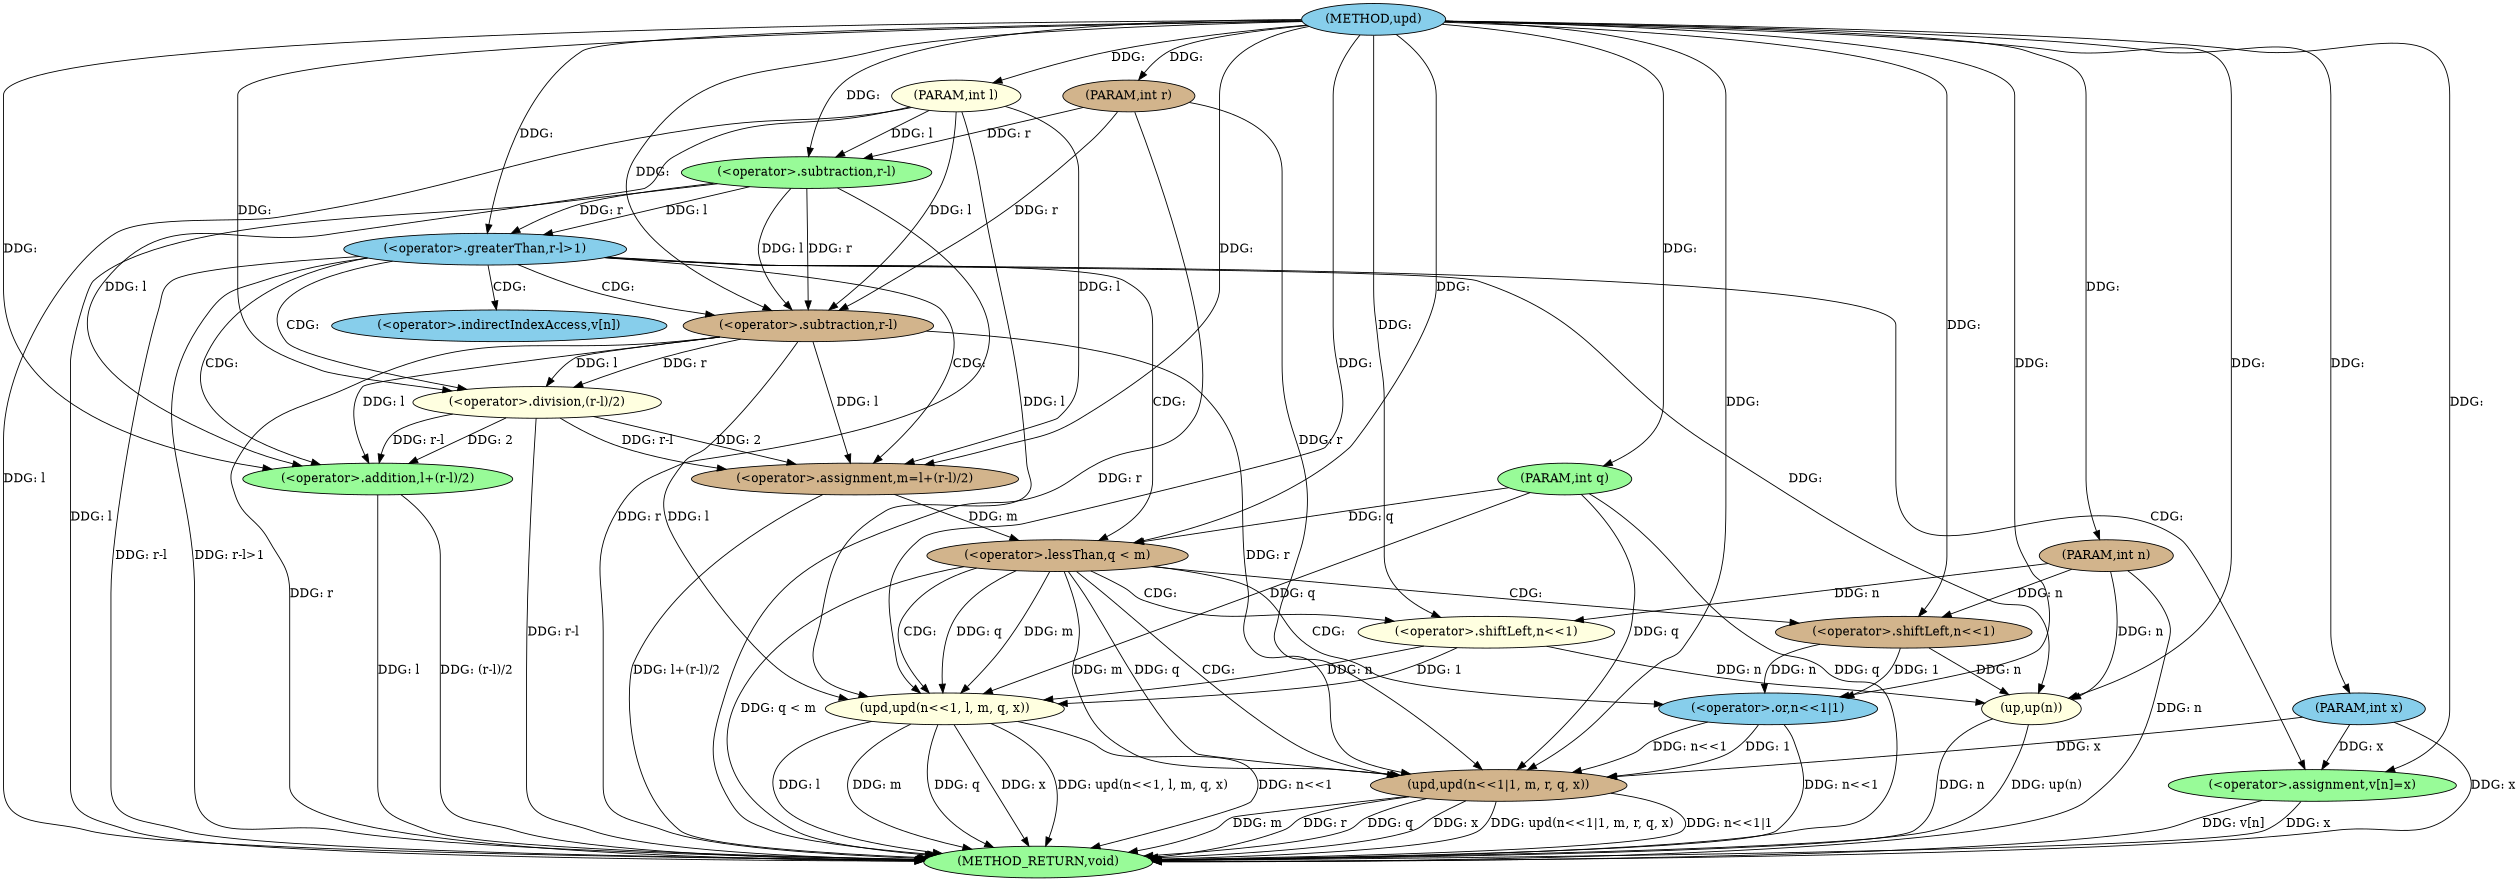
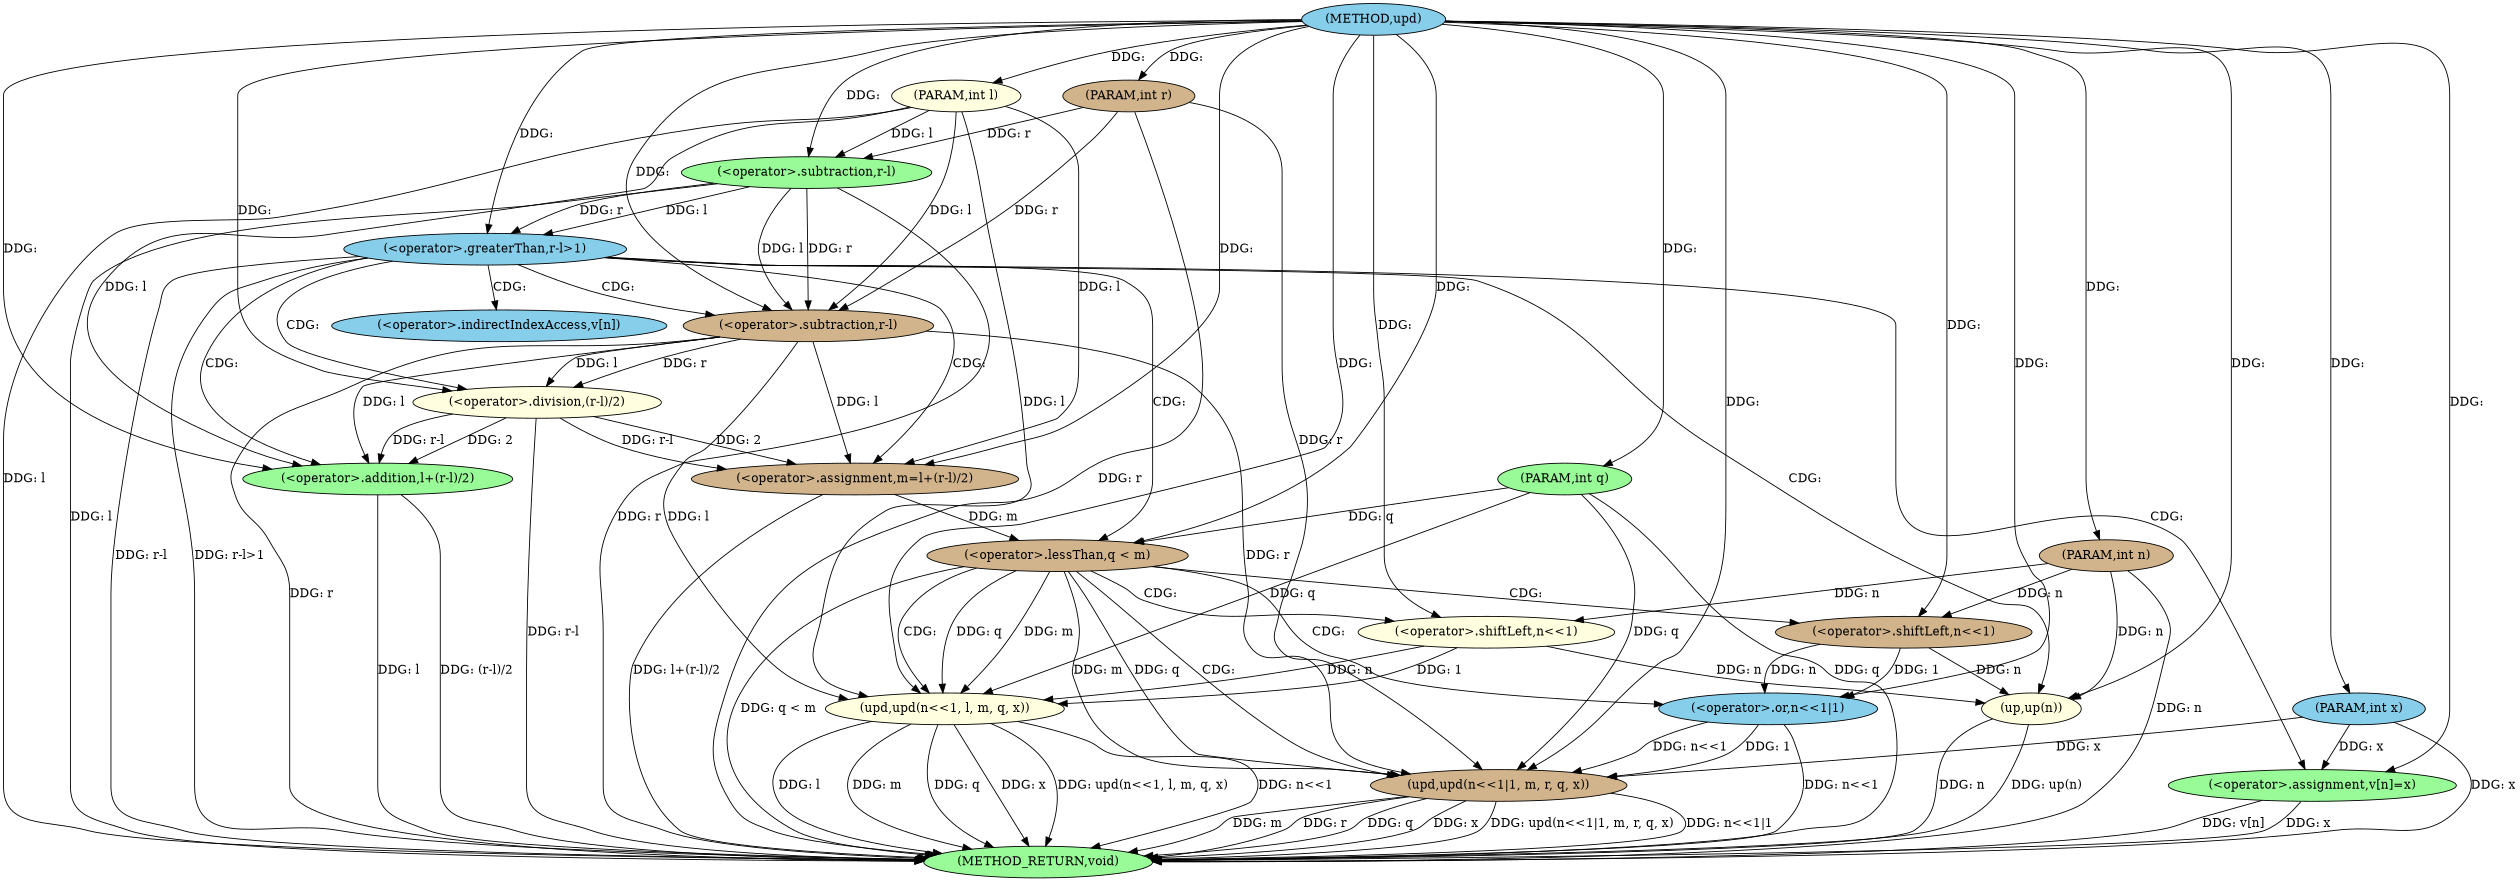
(1807, 479) -> (1807, 479)
